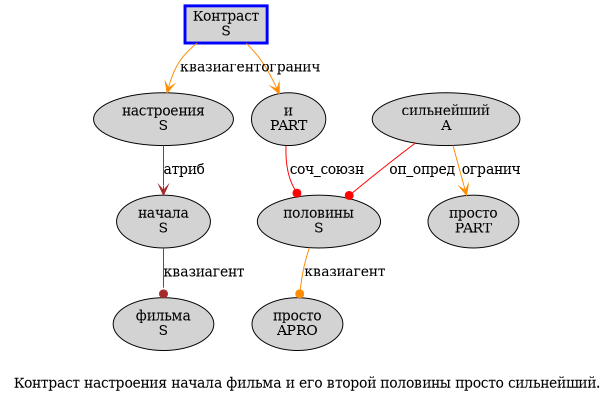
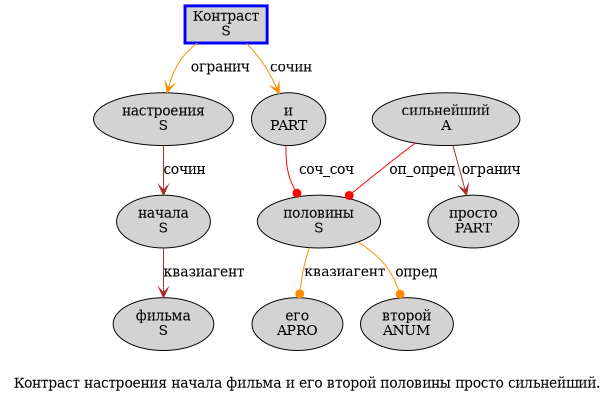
(221, 68) -> (221, 68)
(291, 68) -> (291, 68)
(458, 166) -> (458, 166)
(185, 170) -> (185, 170)
(327, 170) -> (327, 170)
(163, 268) -> (163, 268)
(297, 324) -> (297, 324)
none -> (407, 324)
